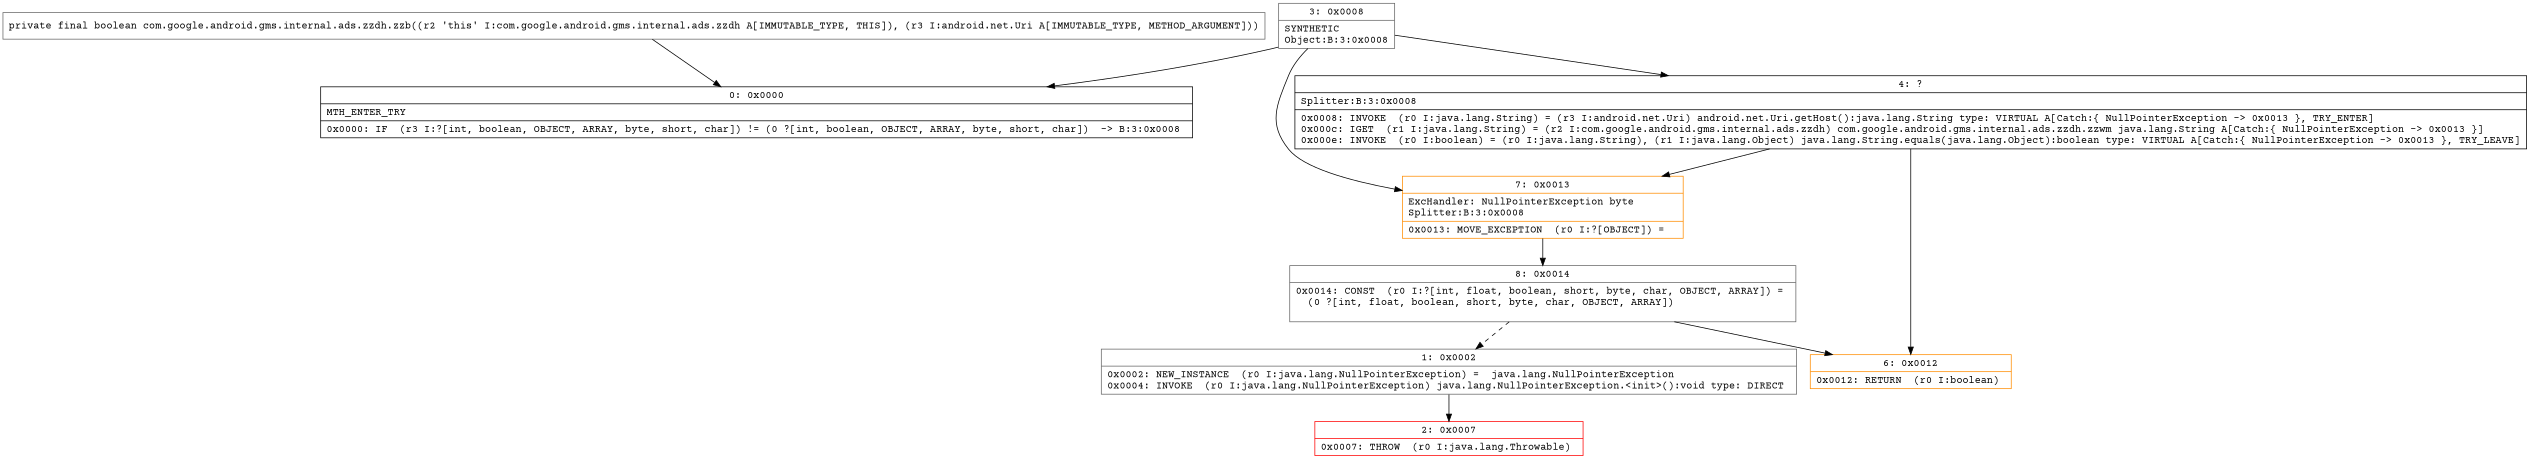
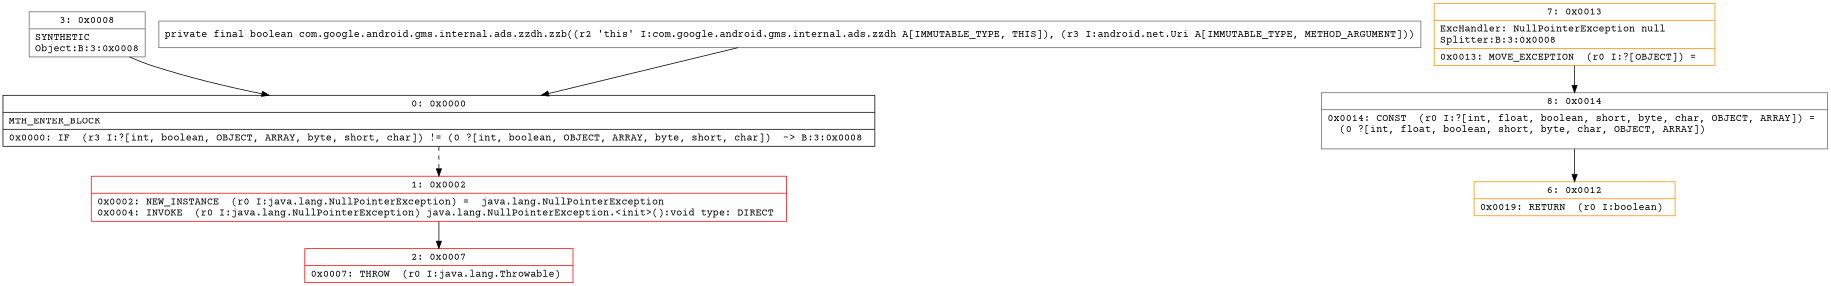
(366, 112) -> (55, 120)
(1911, 112) -> none
(1290, 150) -> none
(1521, 201) -> (1553, 28)
(1495, 333) -> (439, 158)
(1449, 372) -> (439, 199)
(1911, 380) -> (1575, 207)
